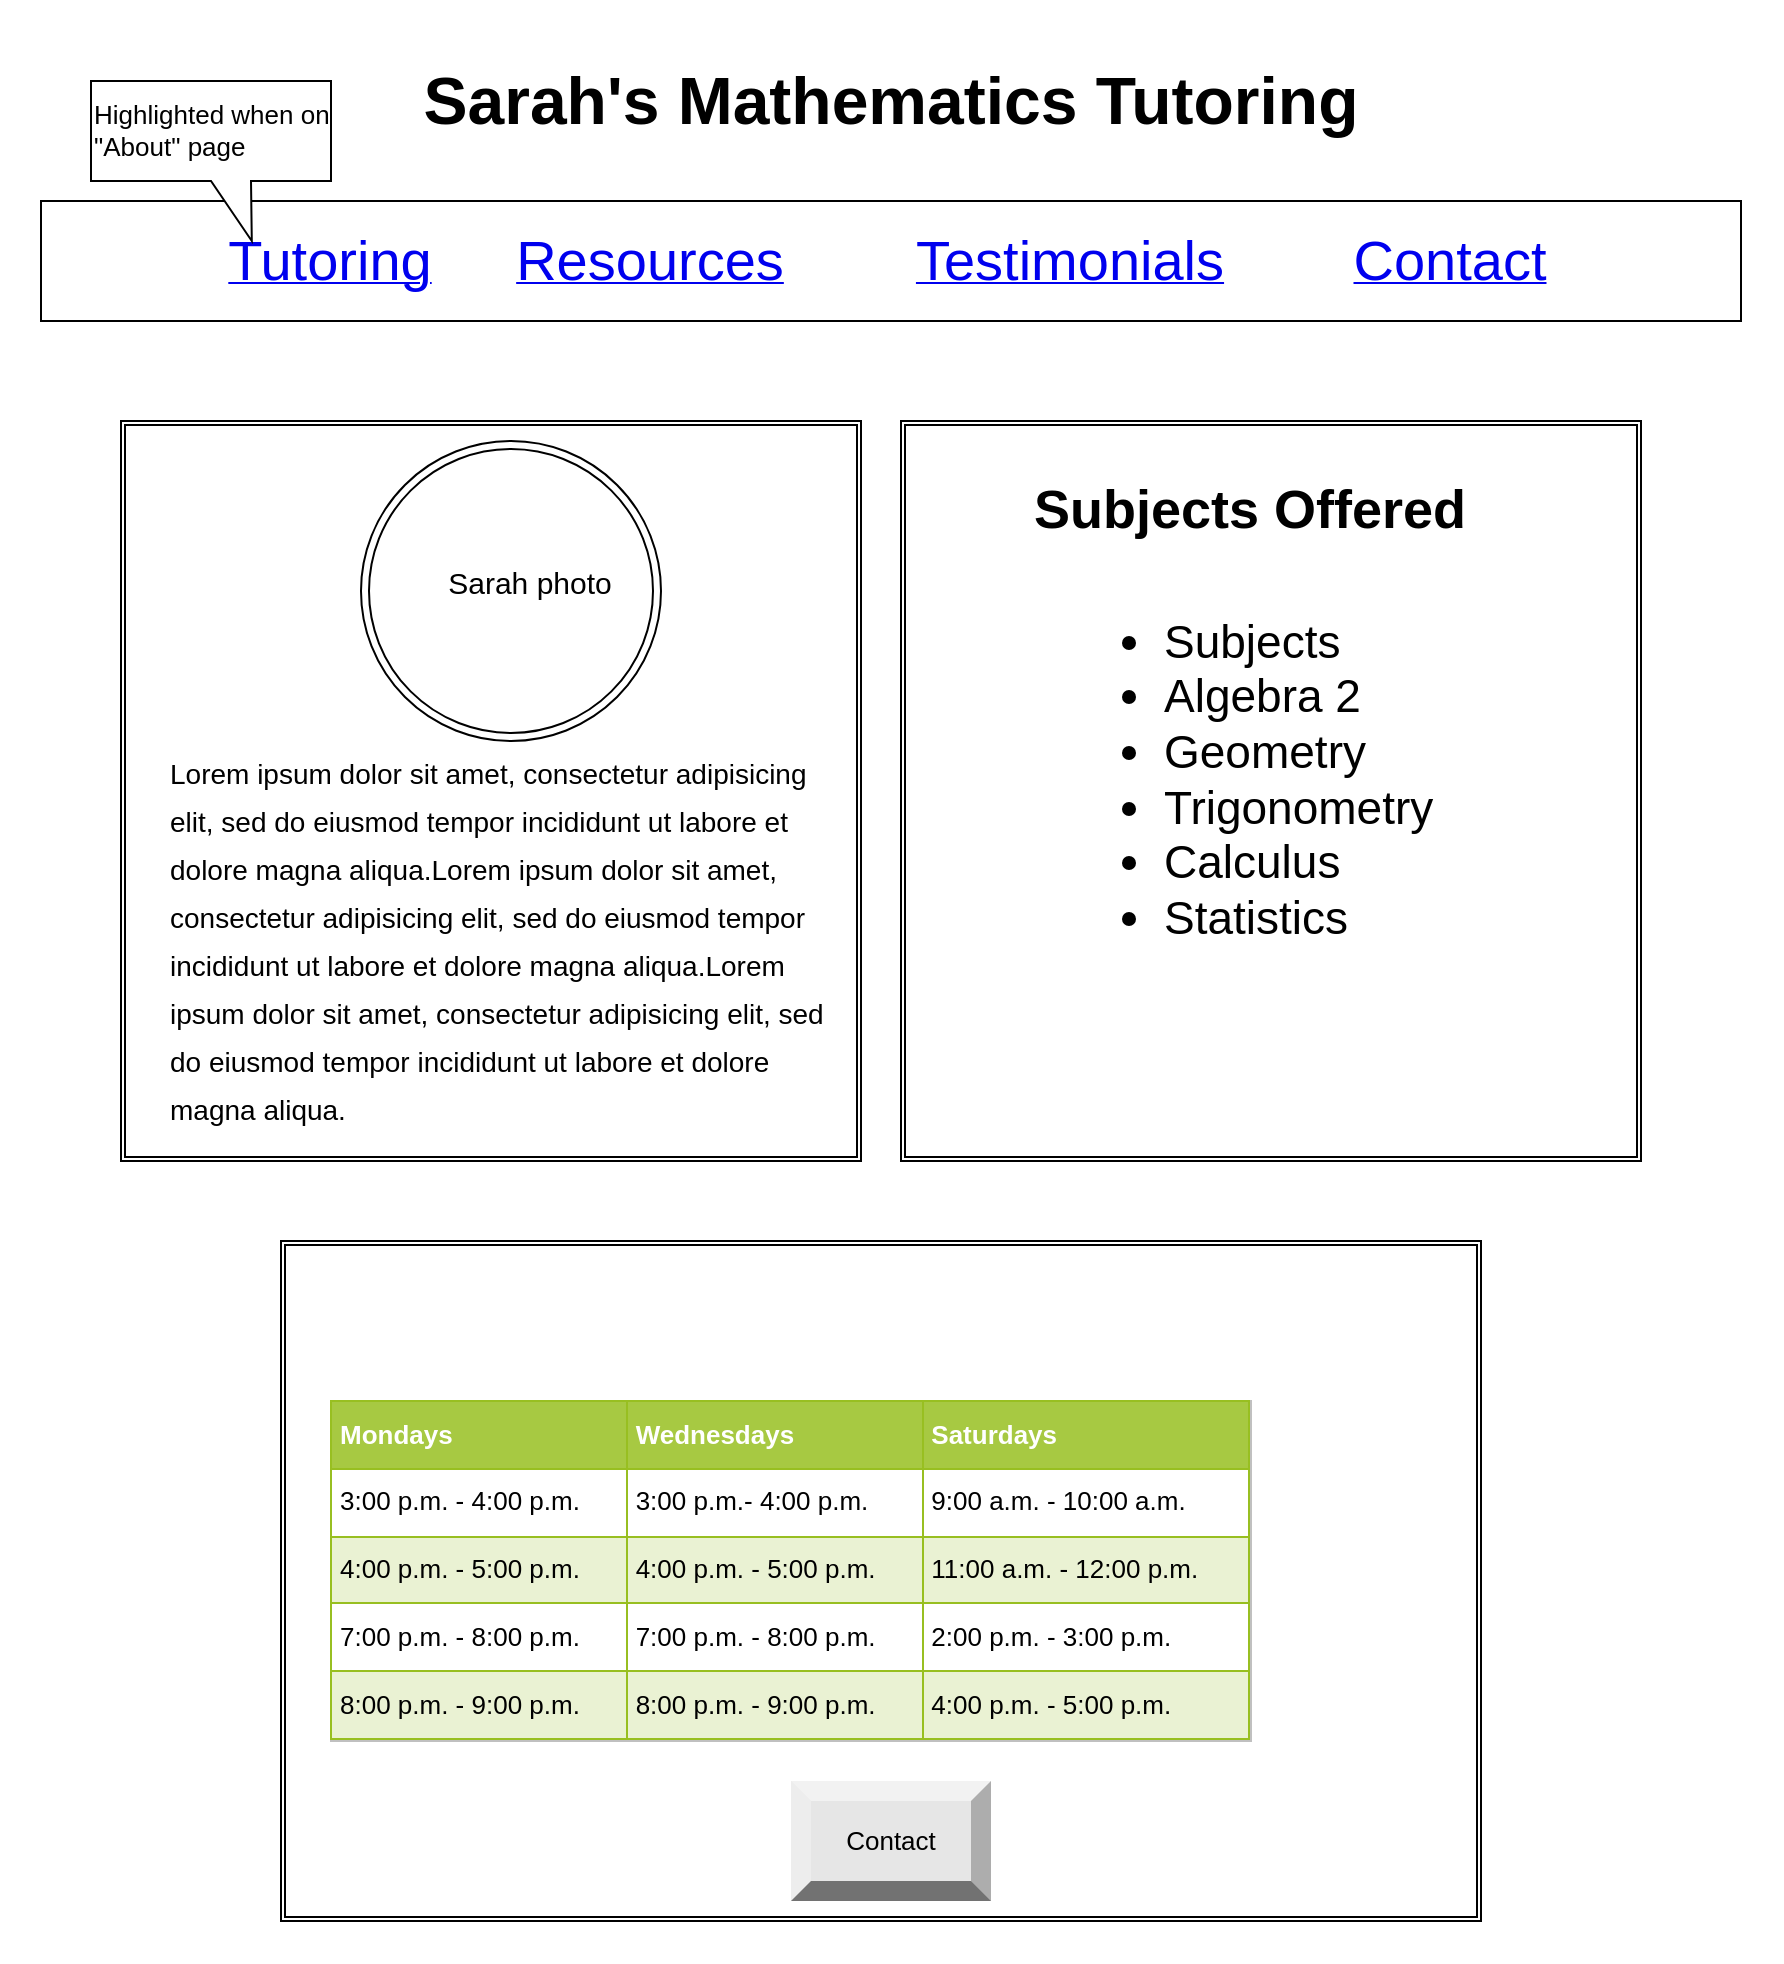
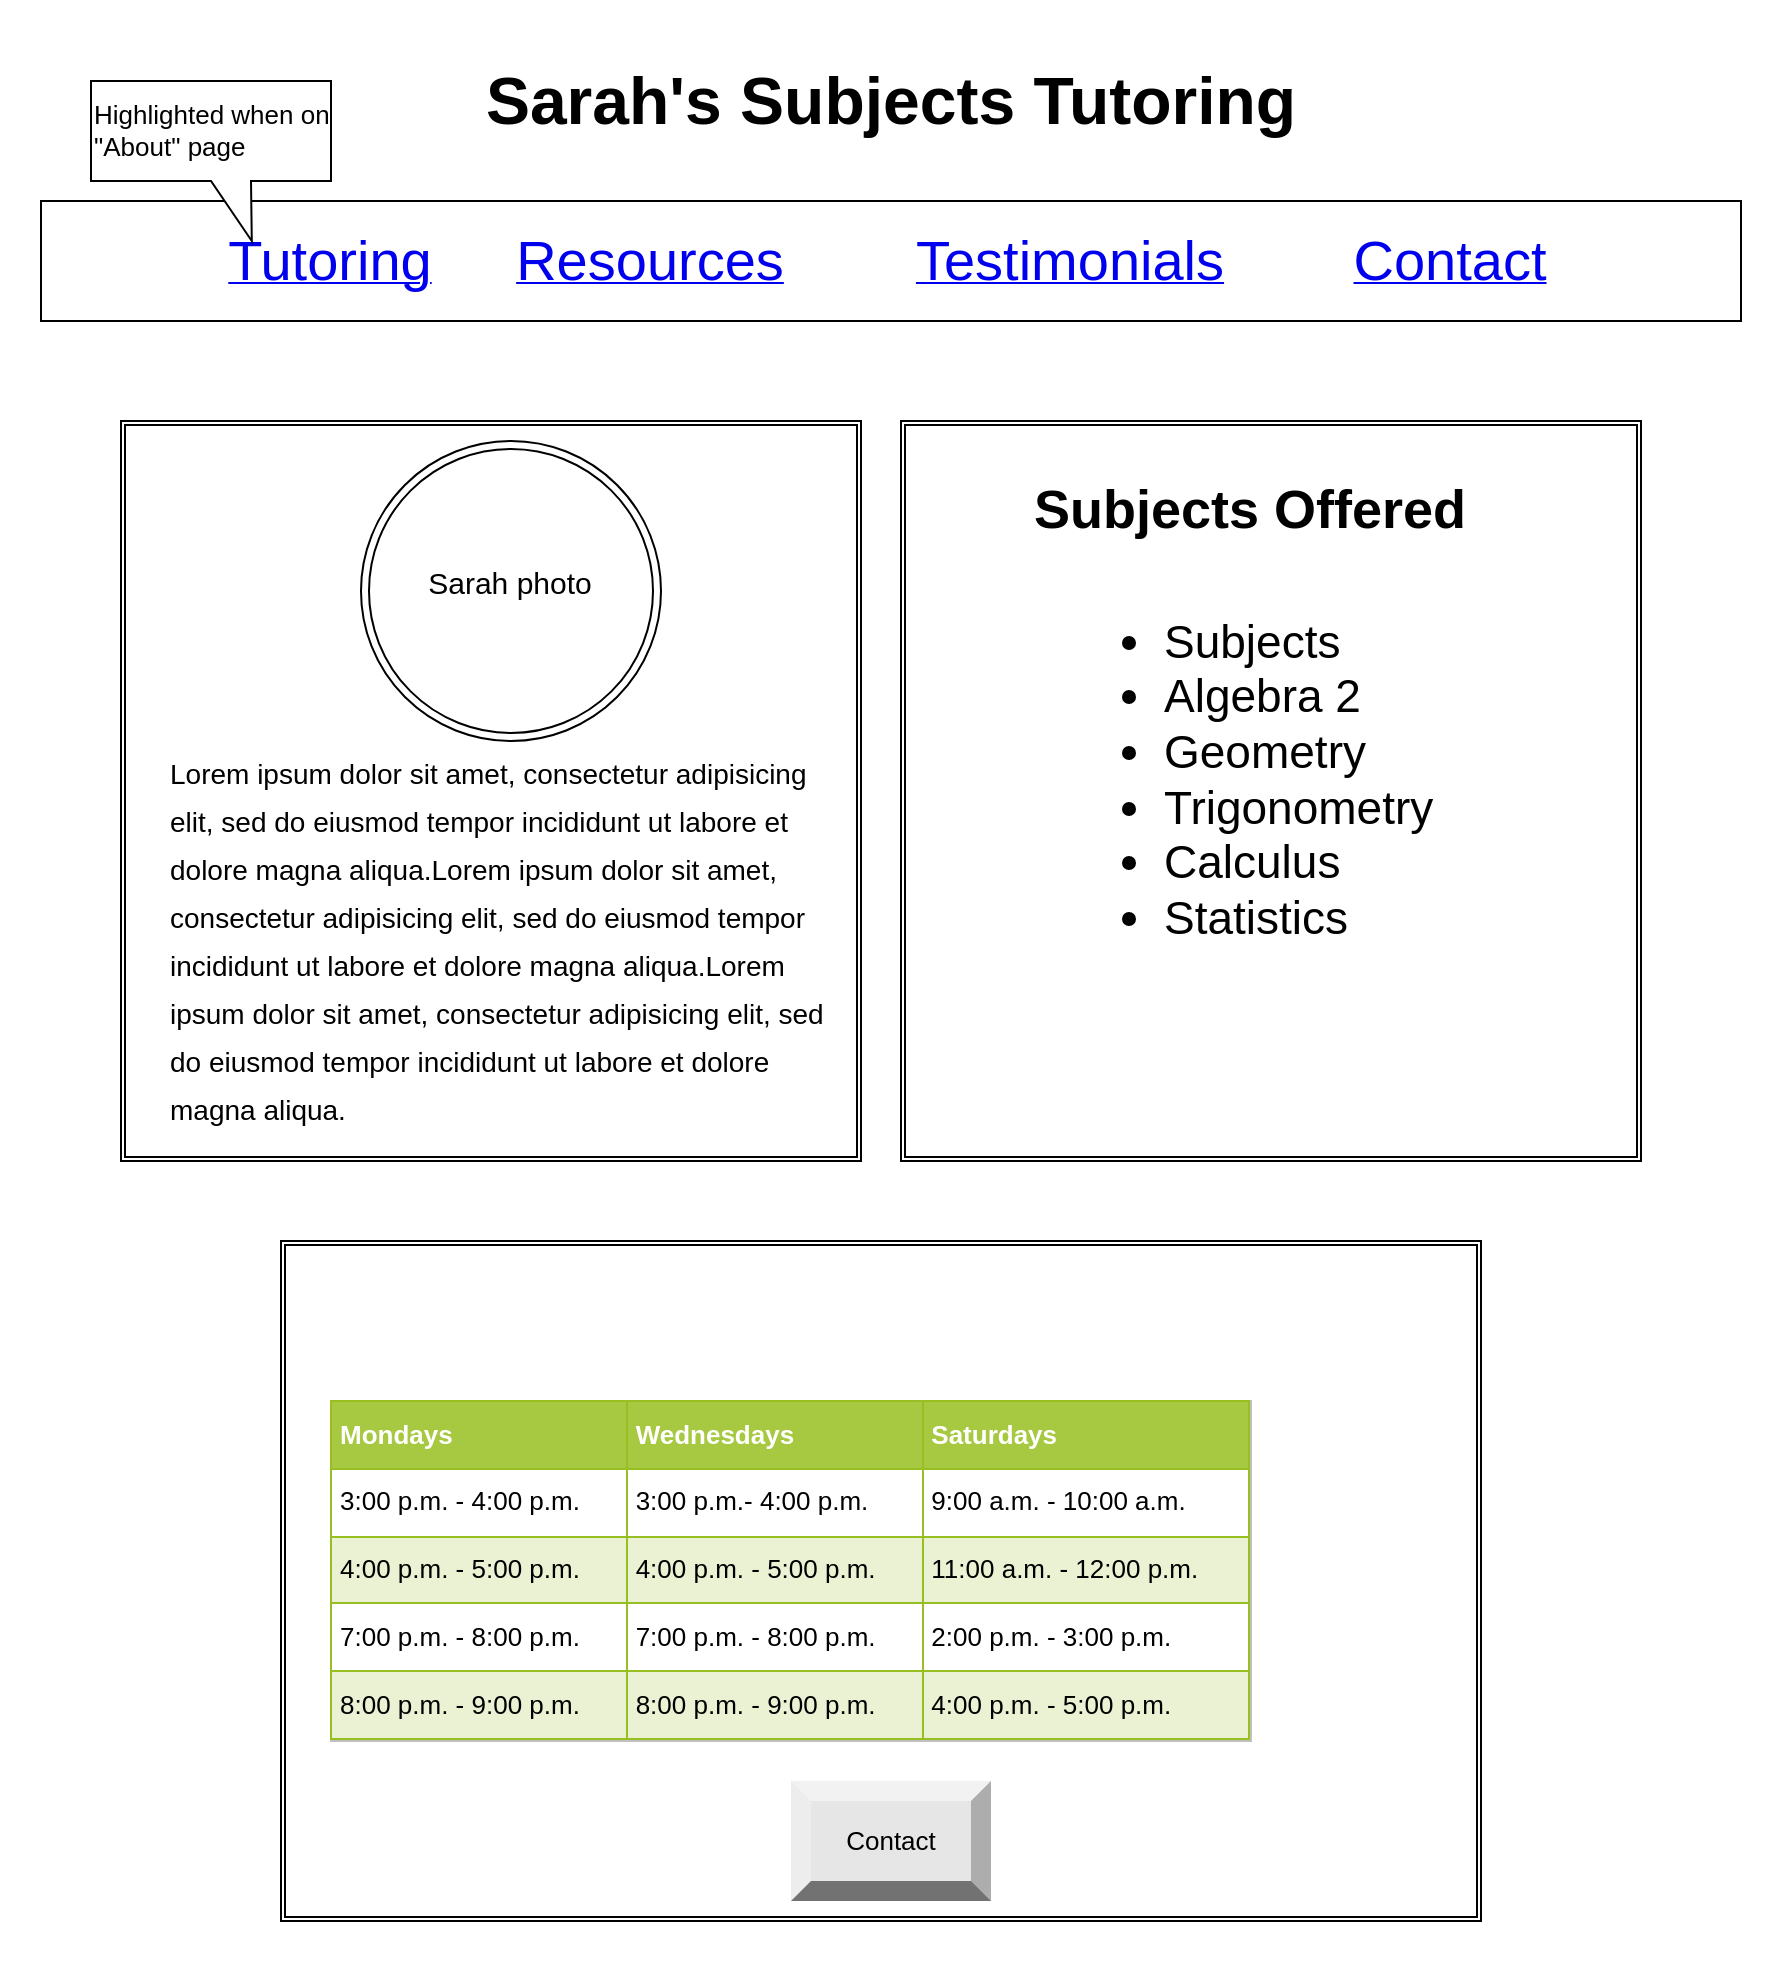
(892, 101) -> (892, 101)
(531, 571) -> (511, 571)
